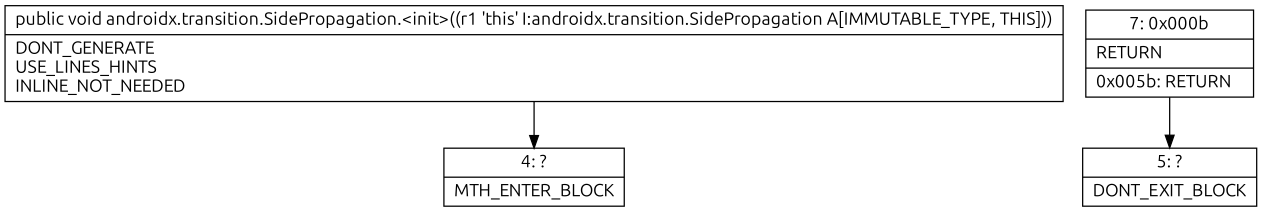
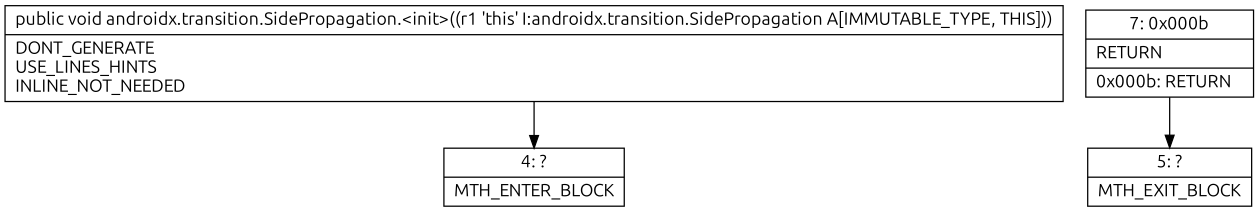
(1170, 82) -> (1170, 82)
(1170, 191) -> (1170, 191)
